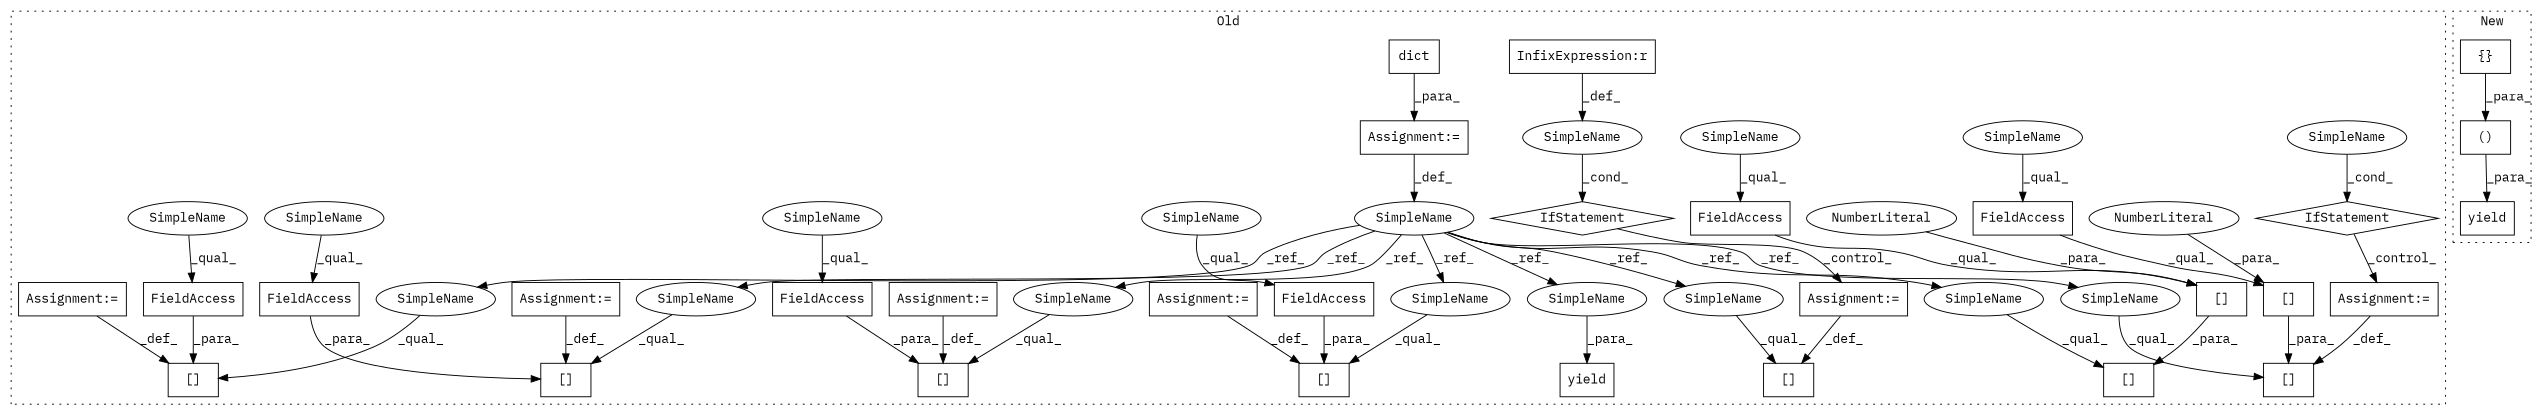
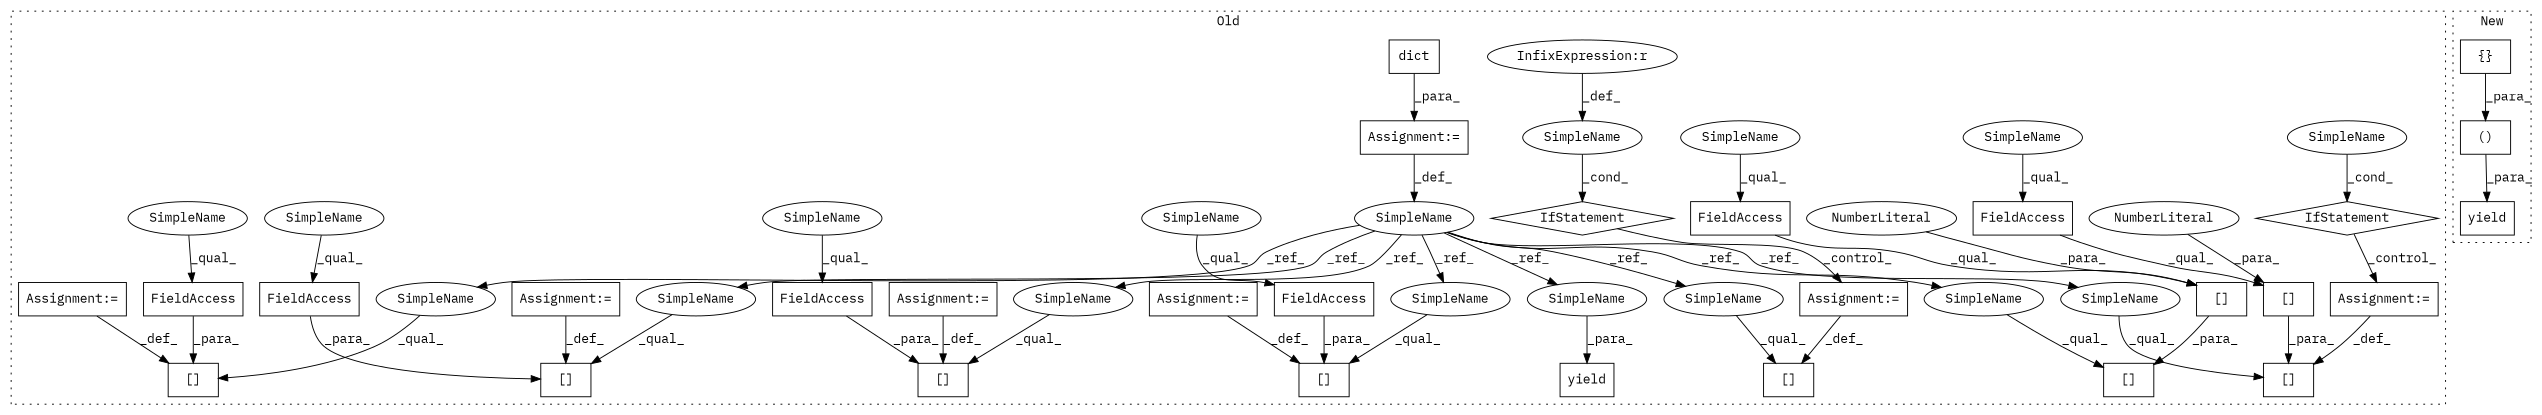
(1582, 57) -> (1582, 57)
